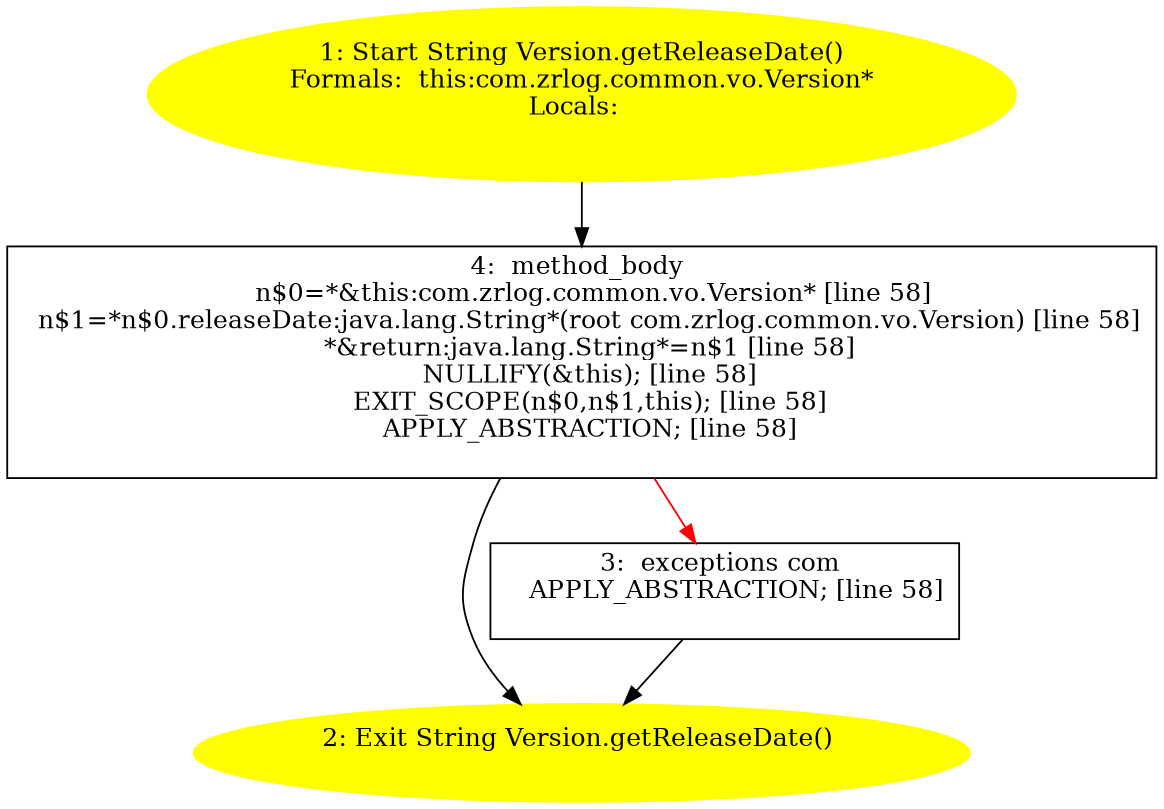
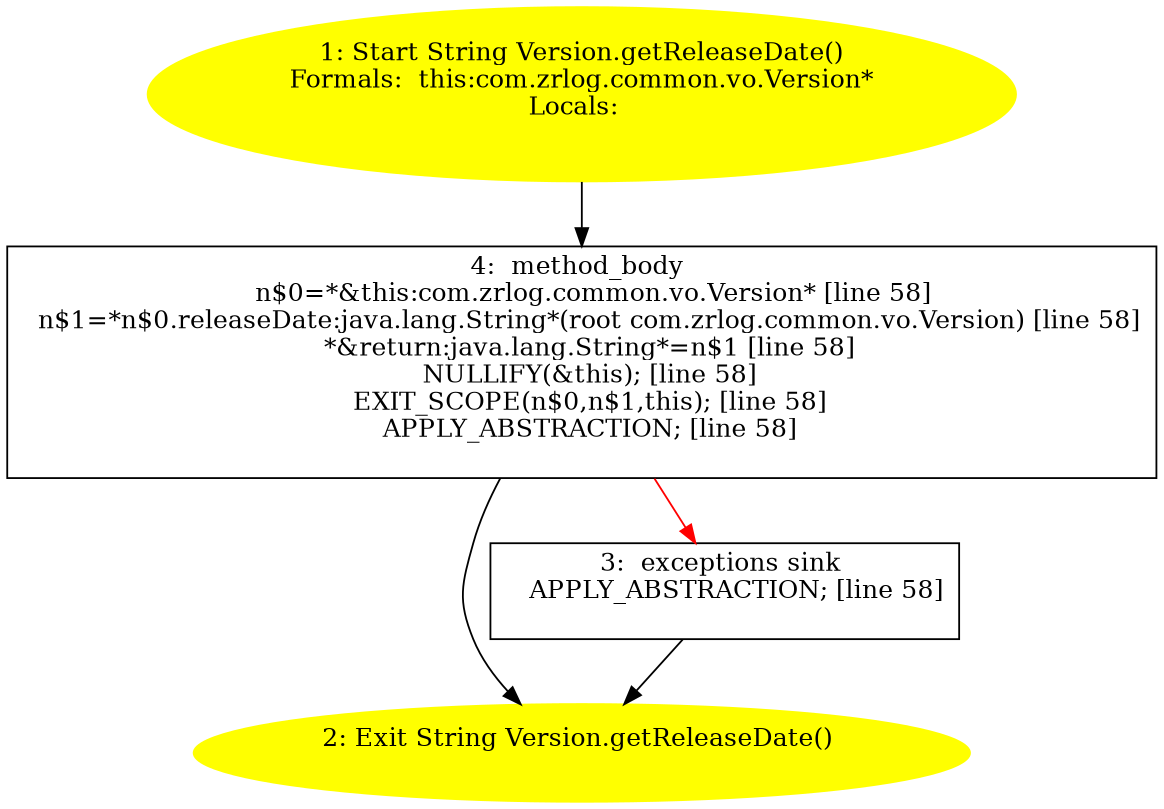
(725, 591) -> (725, 591)
